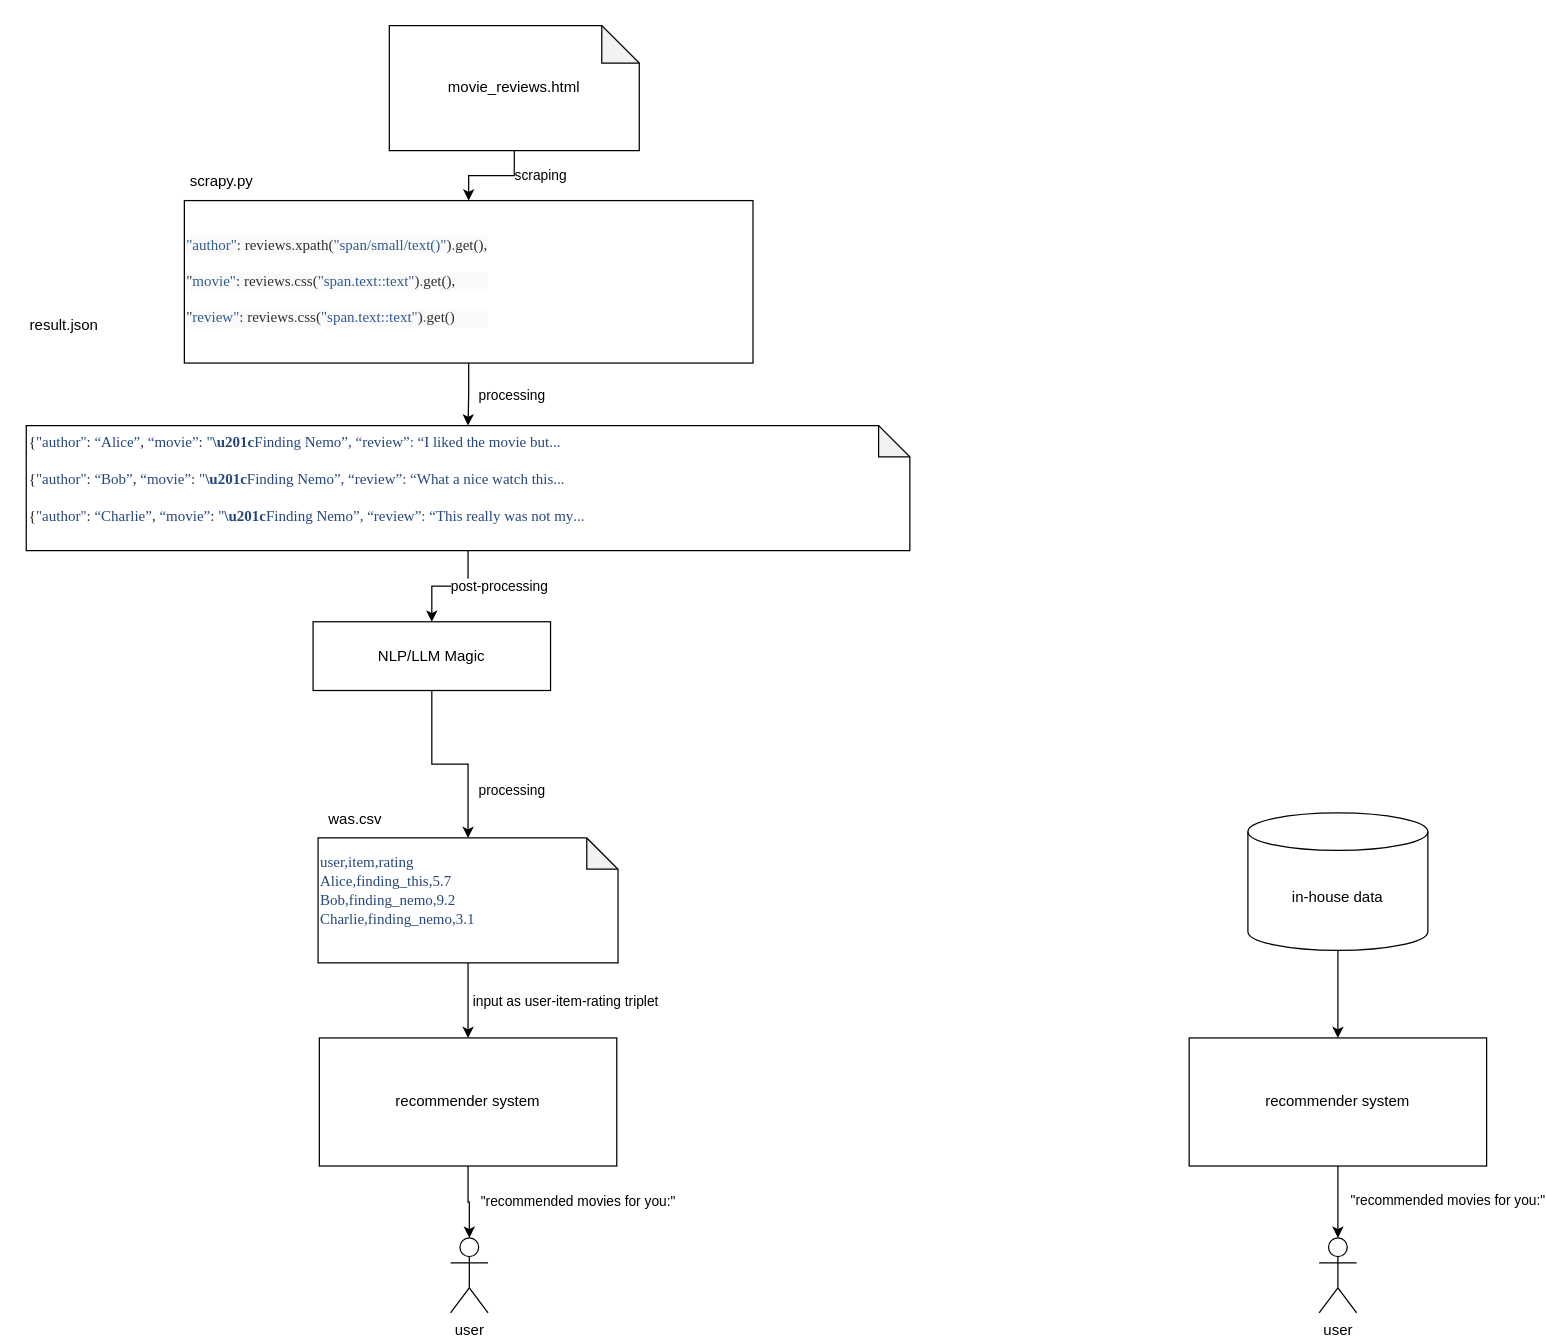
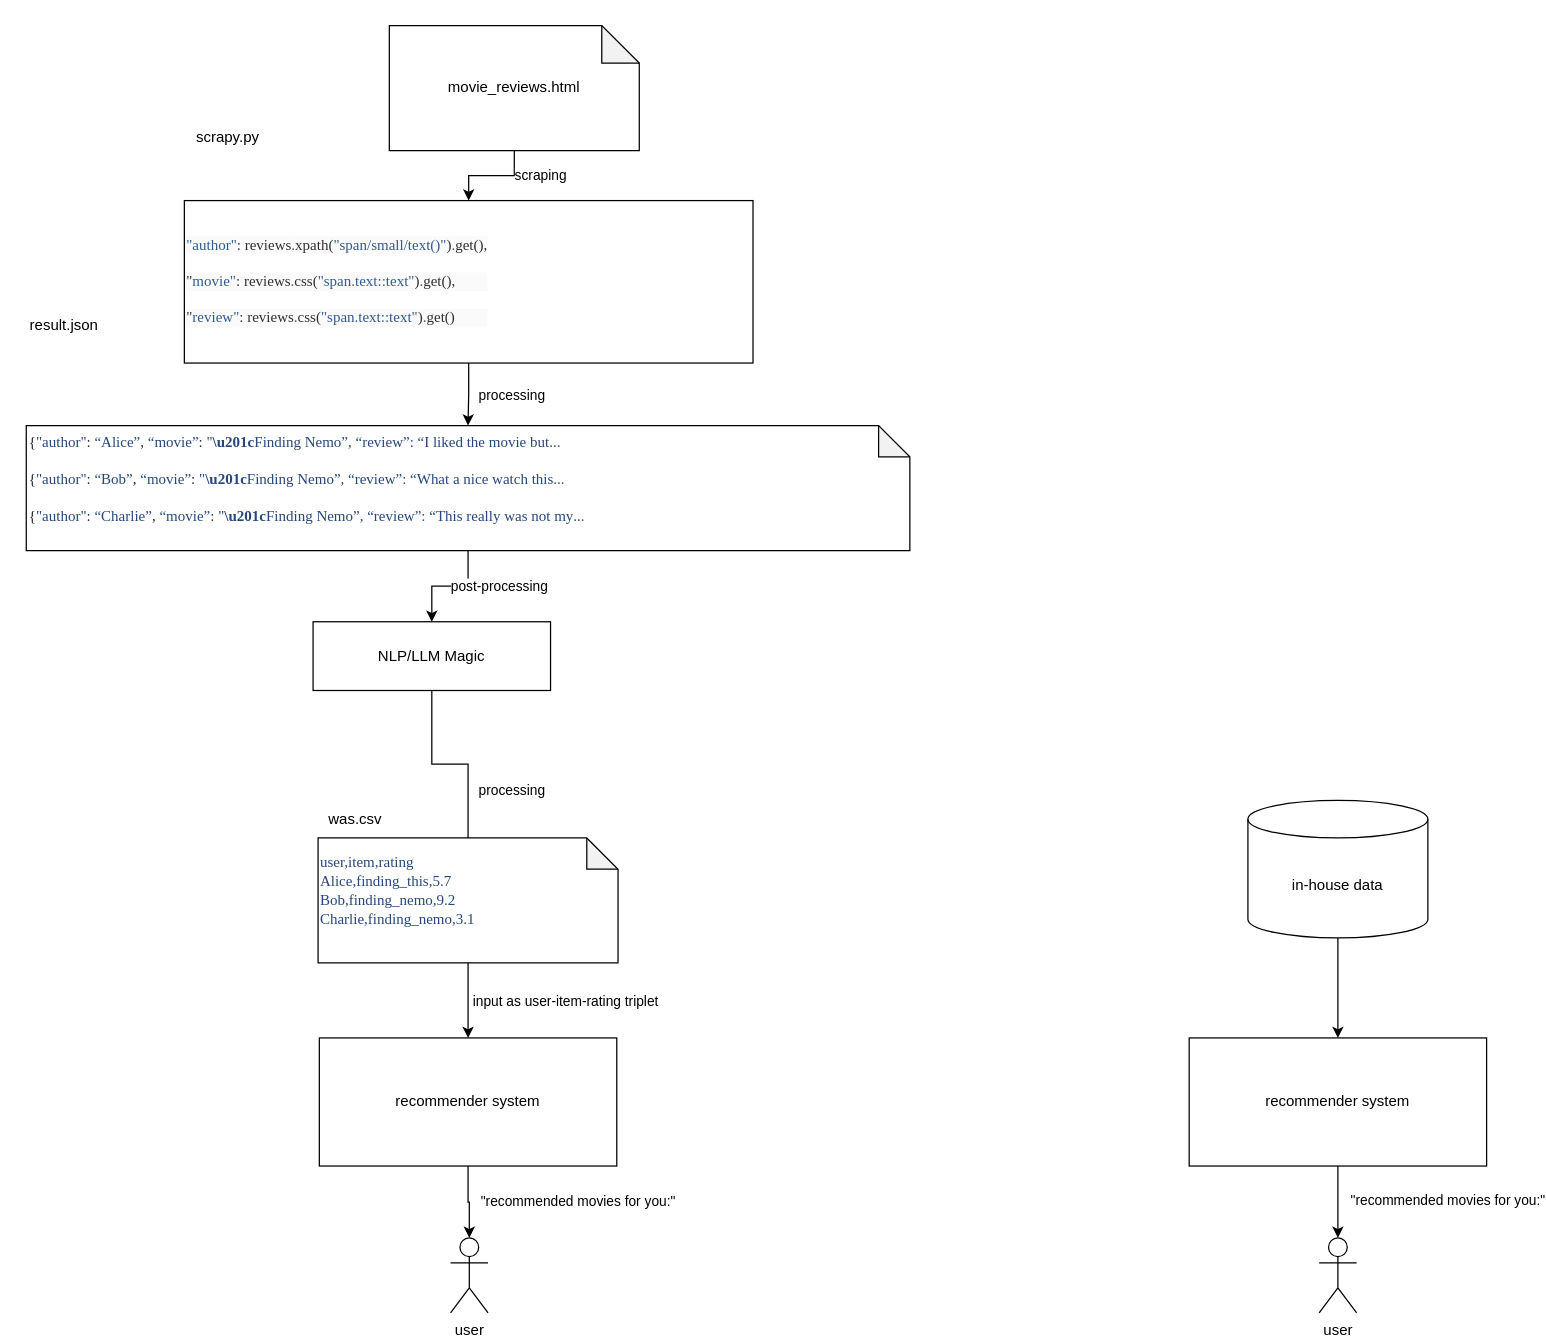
(222, 182) -> (228, 138)
(468, 828) -> (468, 831)
(1338, 882) -> (1338, 869)
